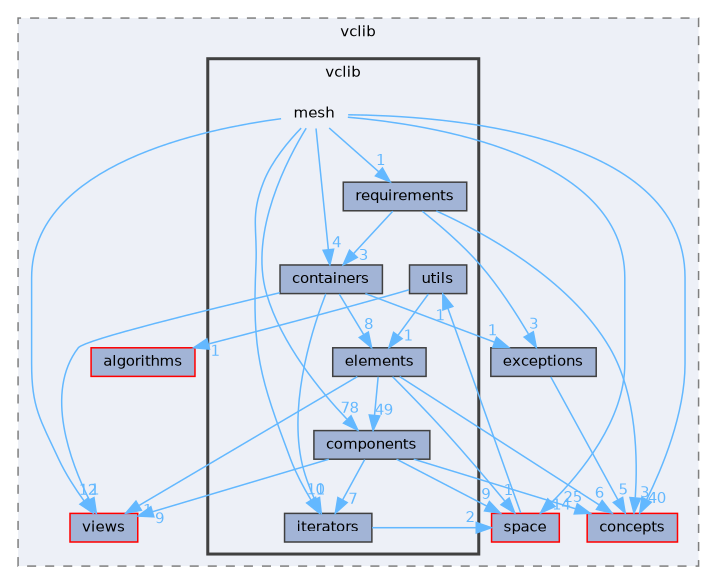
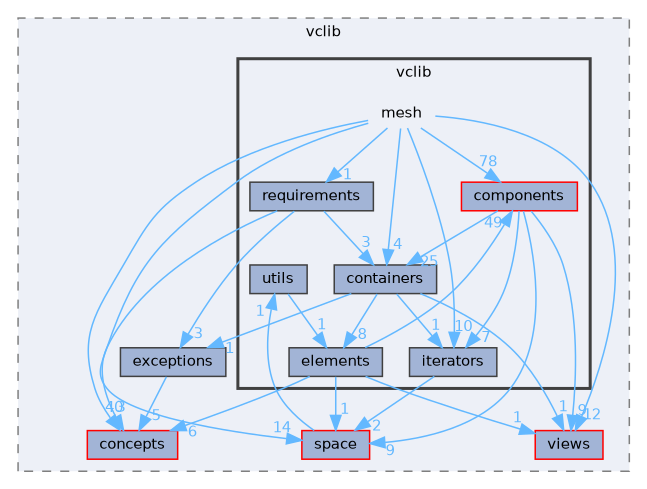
(143, 362) -> none
(372, 445) -> (519, 196)
(466, 475) -> (459, 234)
